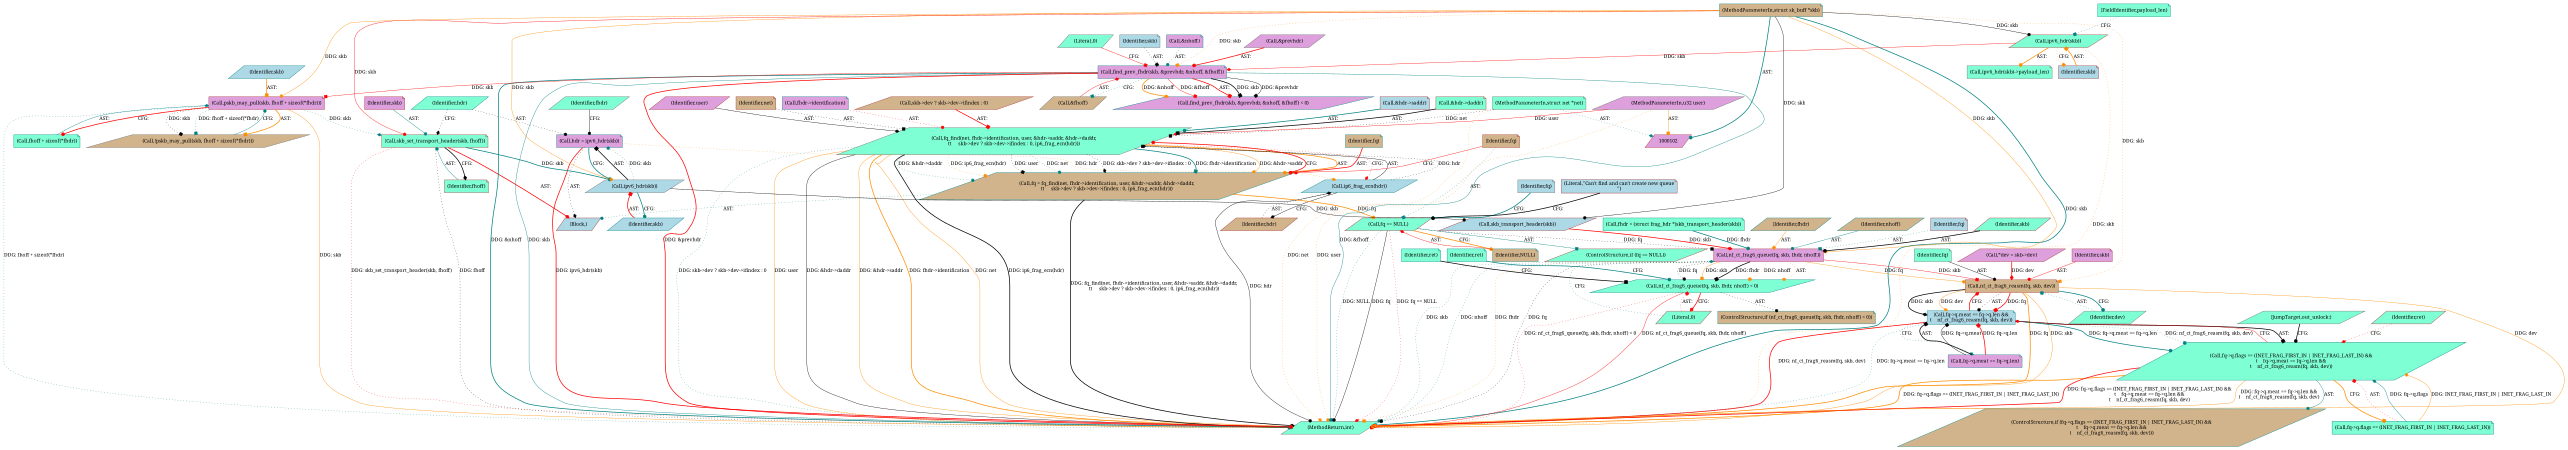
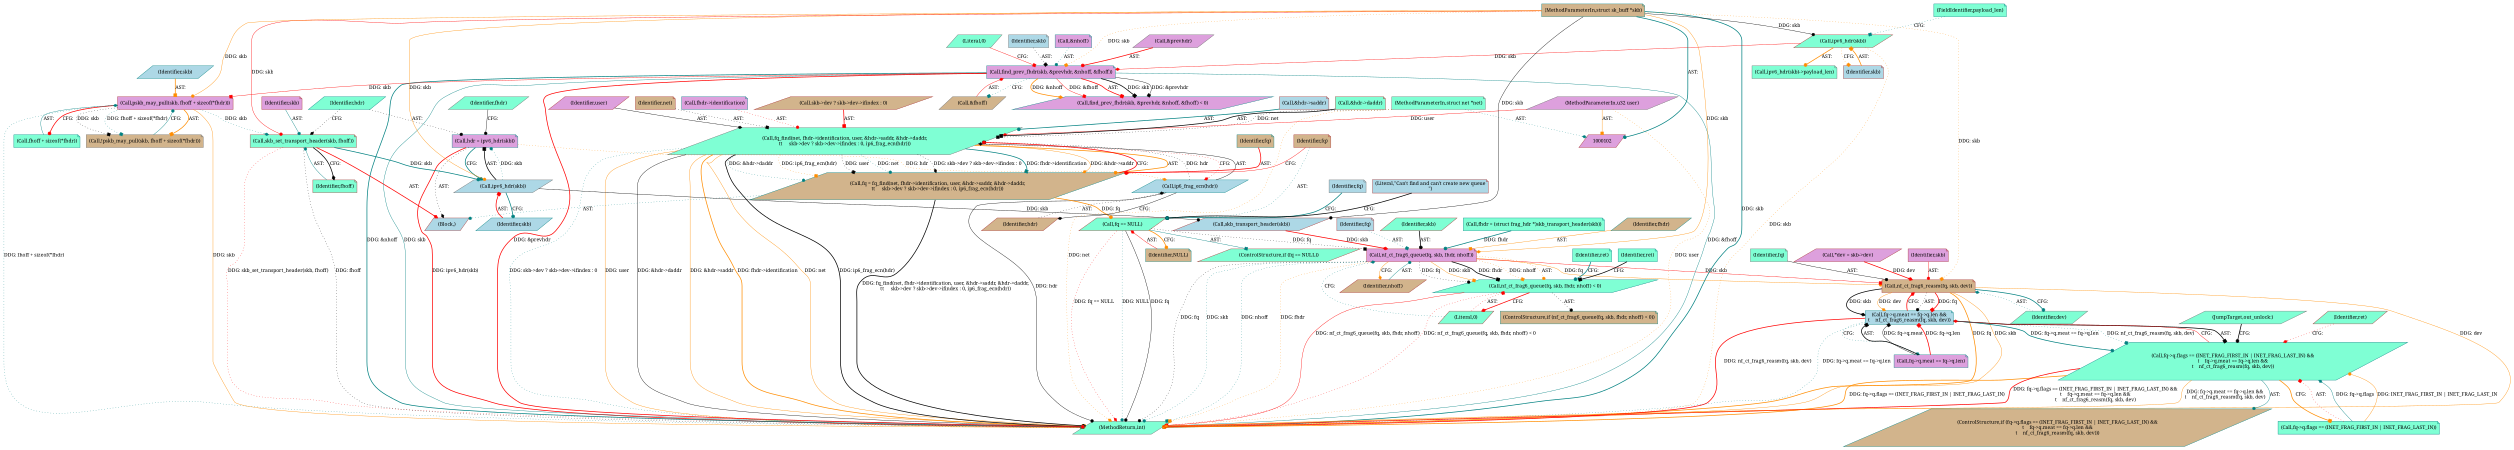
(198, 141) -> (145, 141)
(1881, 224) -> (1383, 286)
none -> (1382, 267)
(2070, 301) -> (2007, 300)
